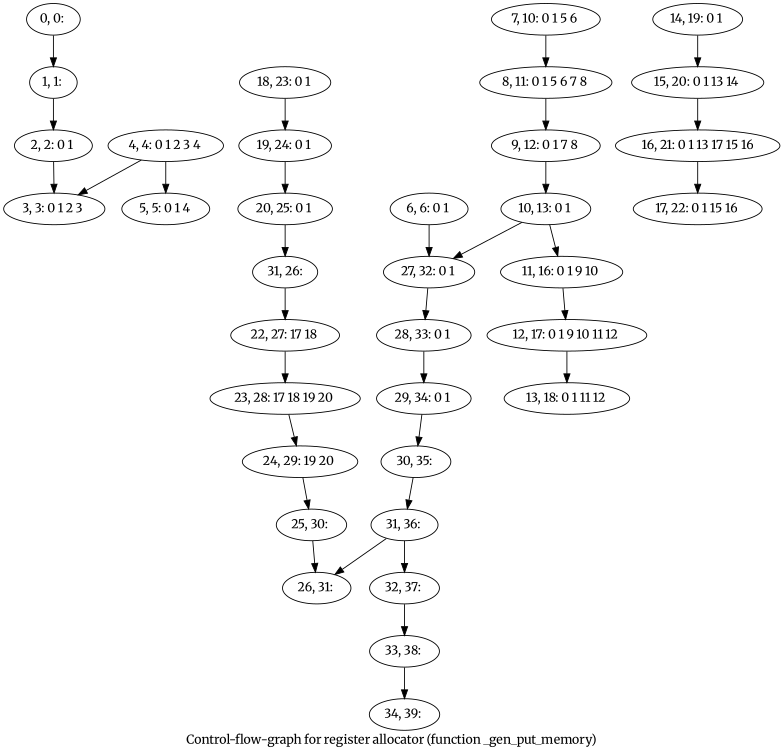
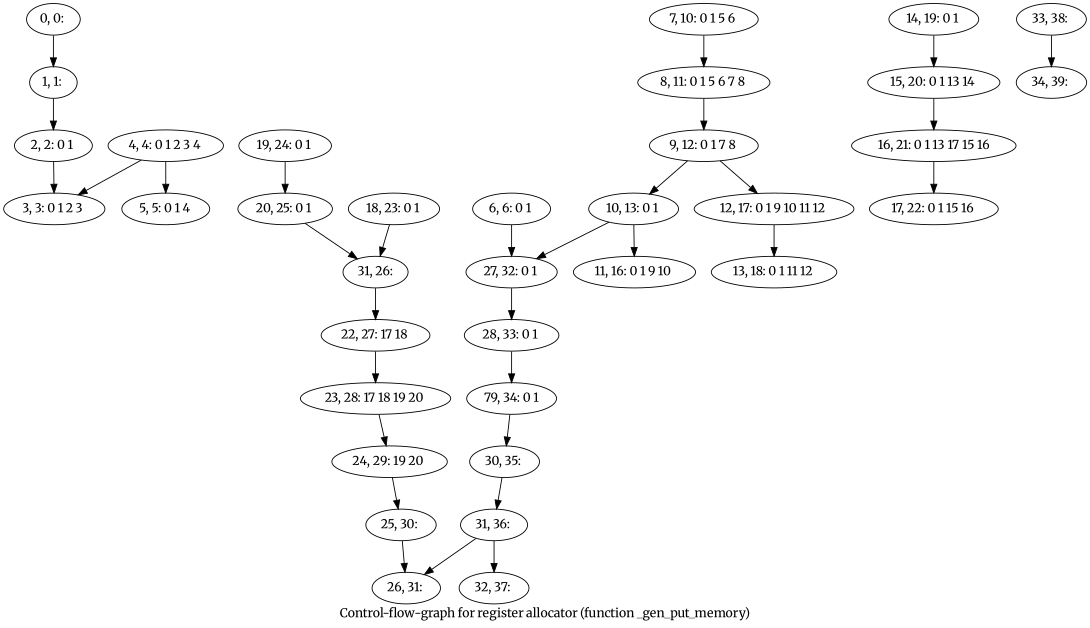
(285, 110) -> (386, 236)
(564, 299) -> (735, 174)
(424, 399) -> (512, 399)
(405, 615) -> none
